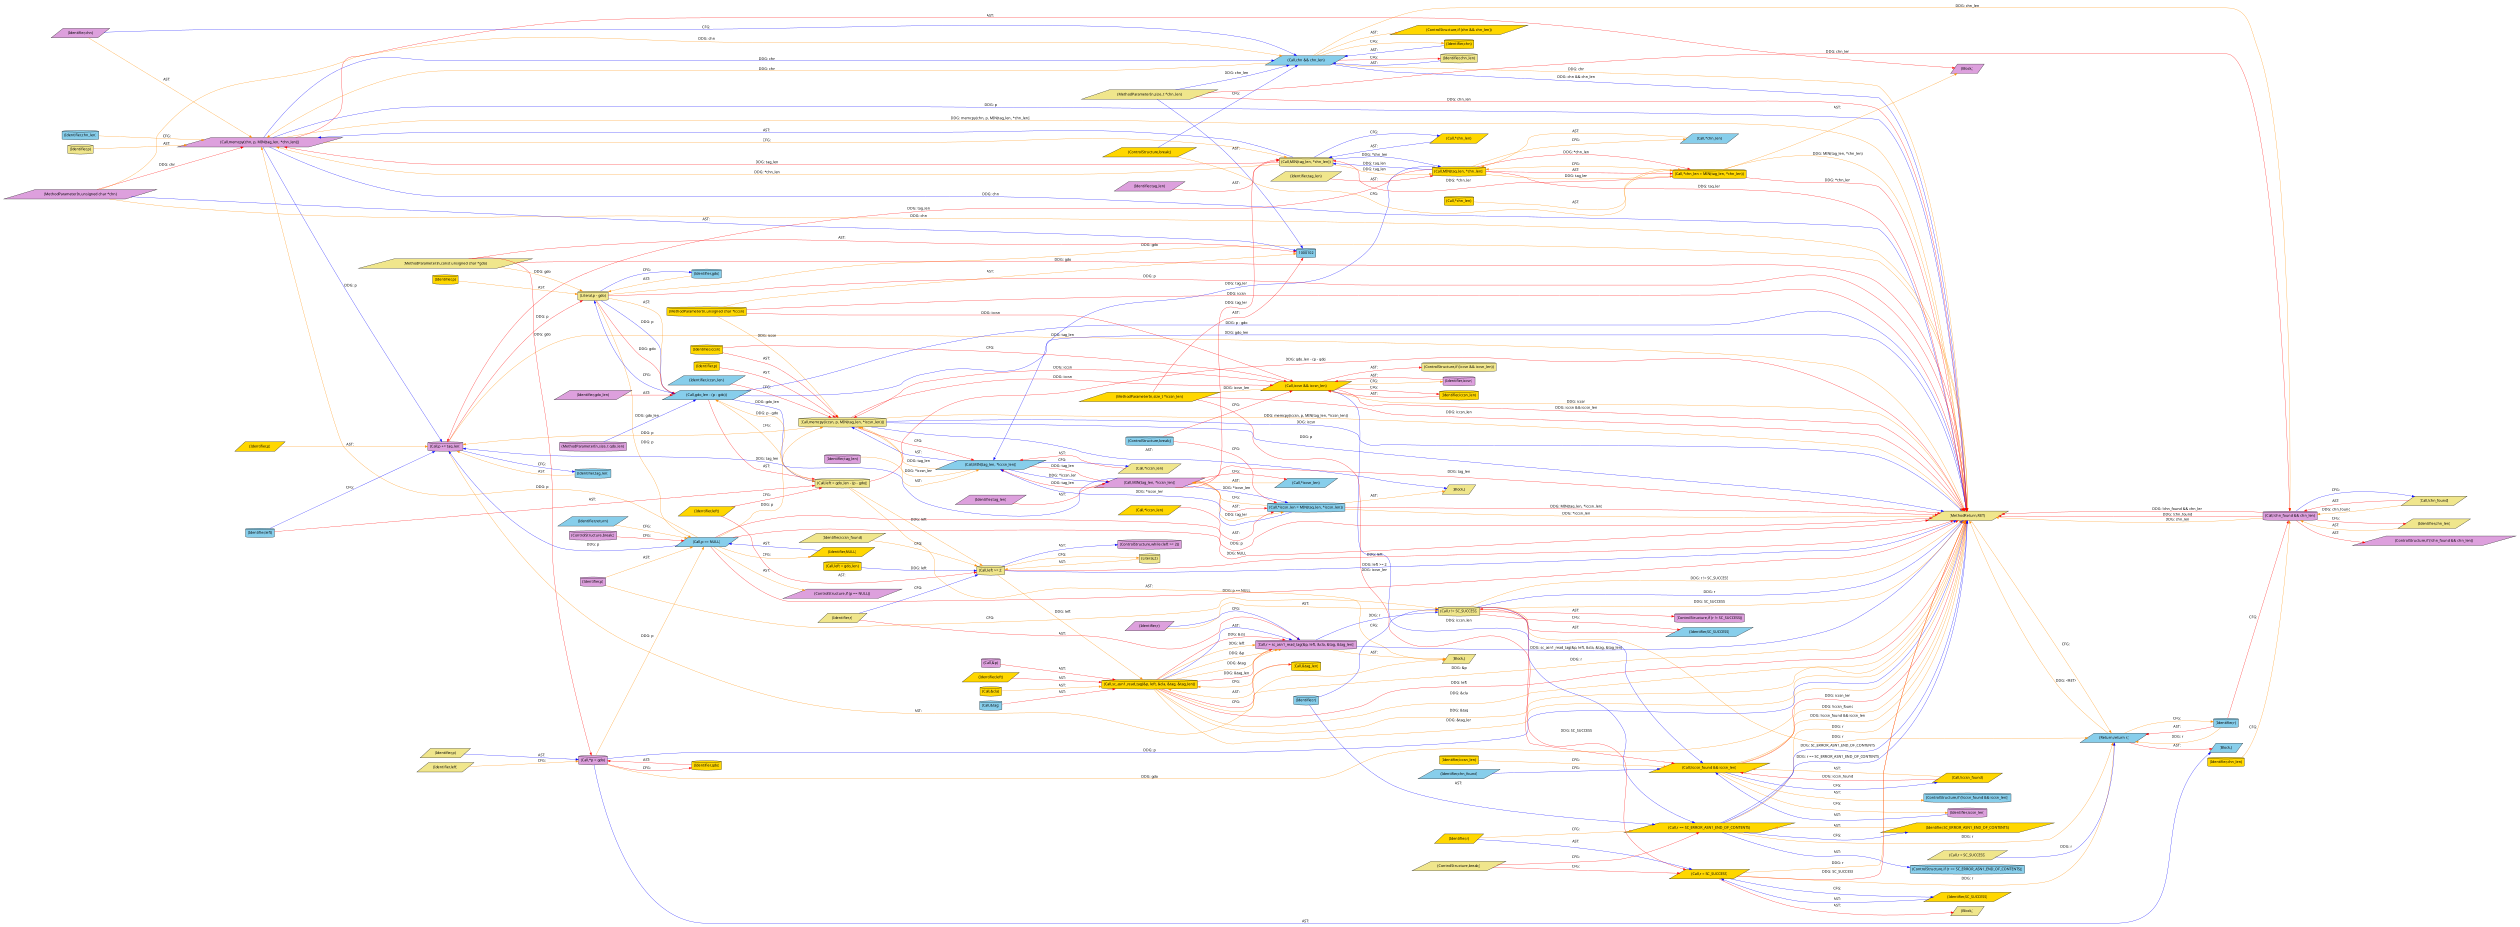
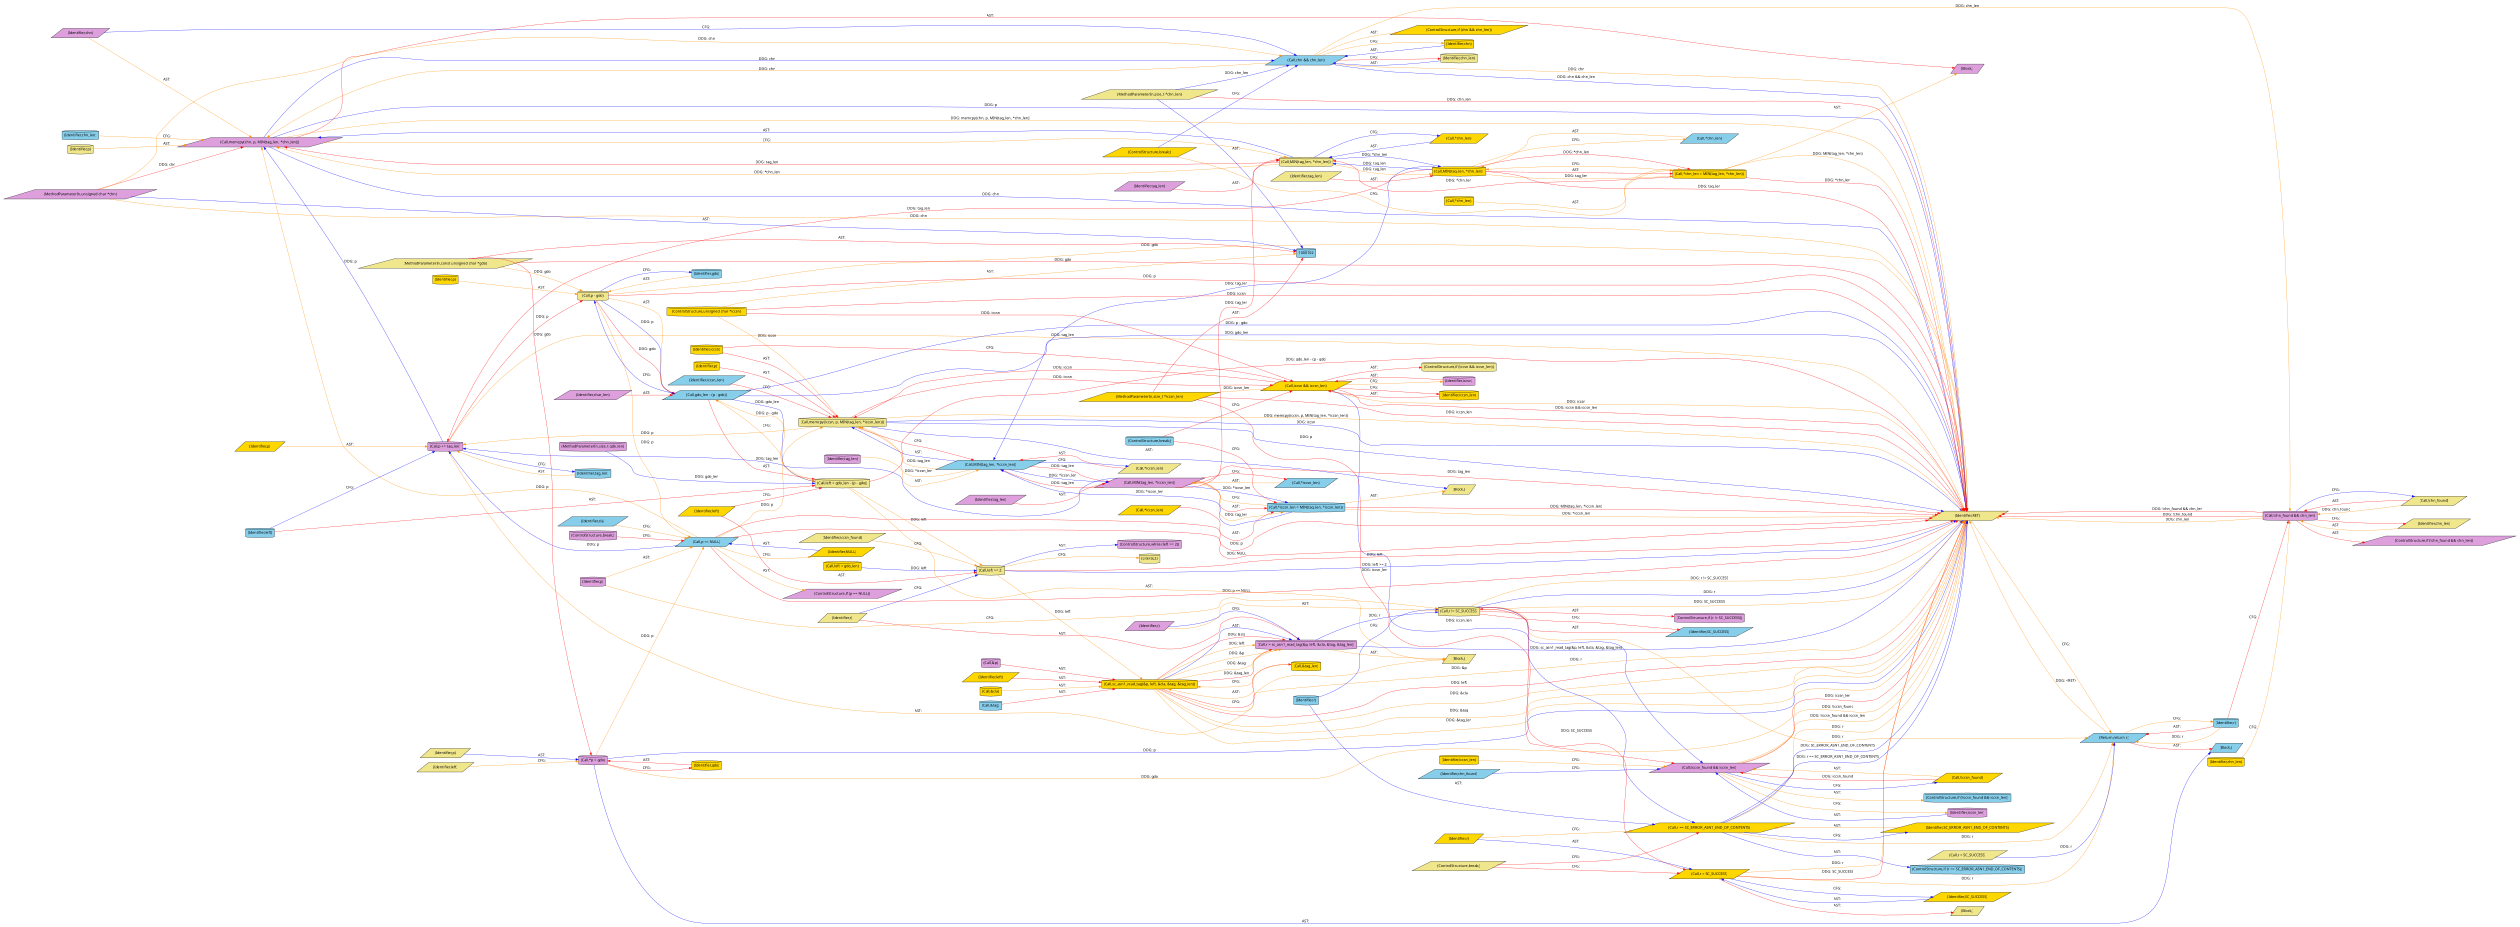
(1949, 54) -> none
(349, 295) -> (361, 291)
(593, 296) -> (593, 296)
(707, 312) -> (707, 312)
(593, 395) -> (593, 395)
(649, 421) -> (704, 481)
(1967, 516) -> (1967, 516)
(593, 521) -> (593, 521)
(1073, 564) -> none
(1709, 768) -> (1709, 768)
